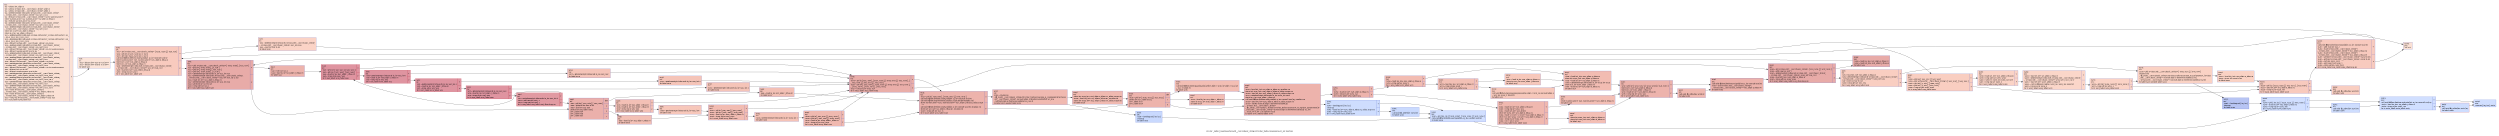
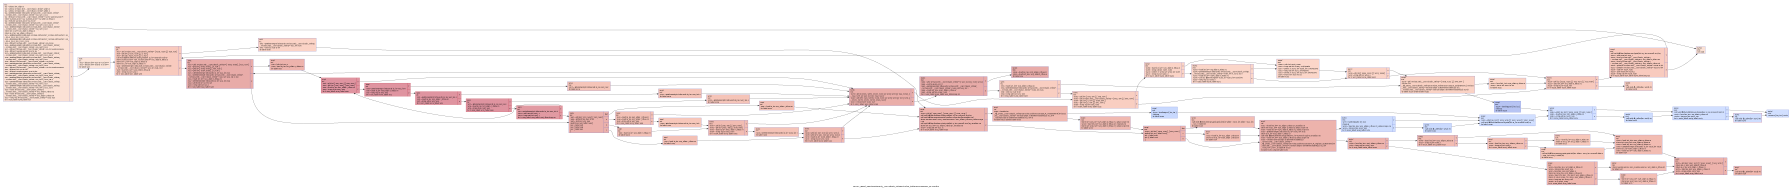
none -> (1298, 69)
(1737, 85) -> none
none -> (680, 140)
